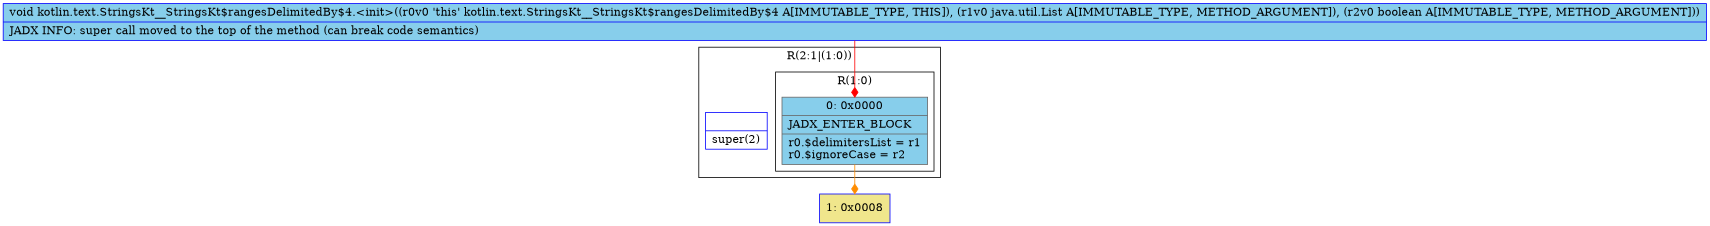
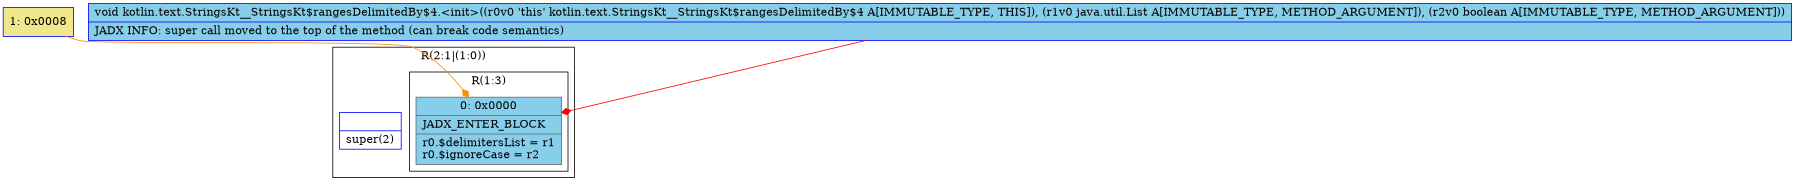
(855, 81) -> (489, 81)
(855, 174) -> (272, 43)
